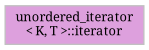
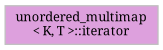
(75, 25) -> (82, 25)
